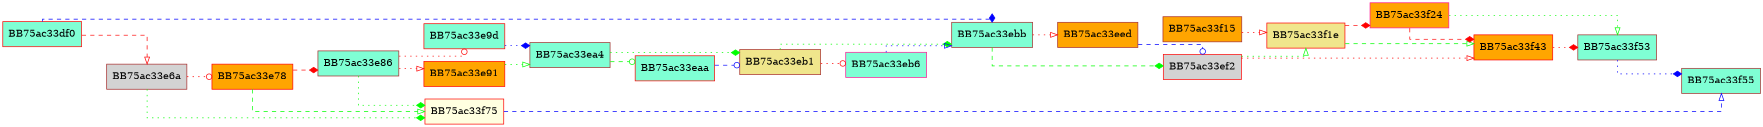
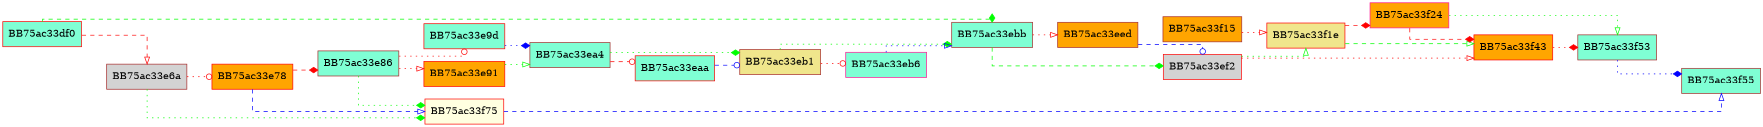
(516, 19) -> (516, 19)
(620, 62) -> (620, 62)
(324, 112) -> (324, 112)
